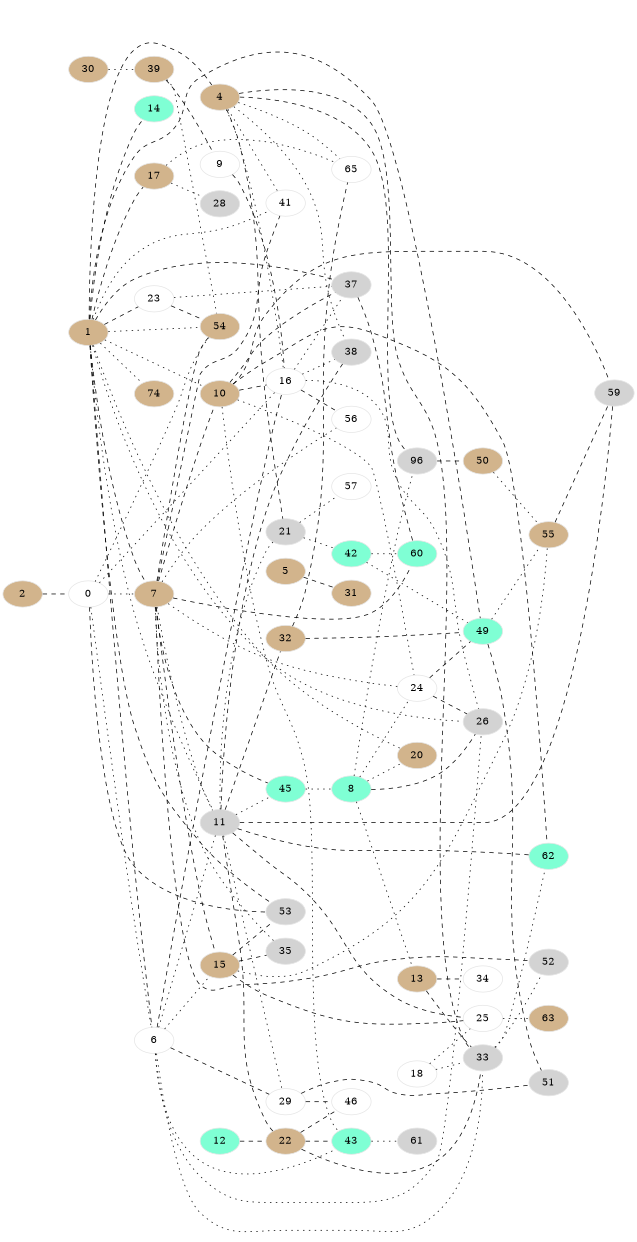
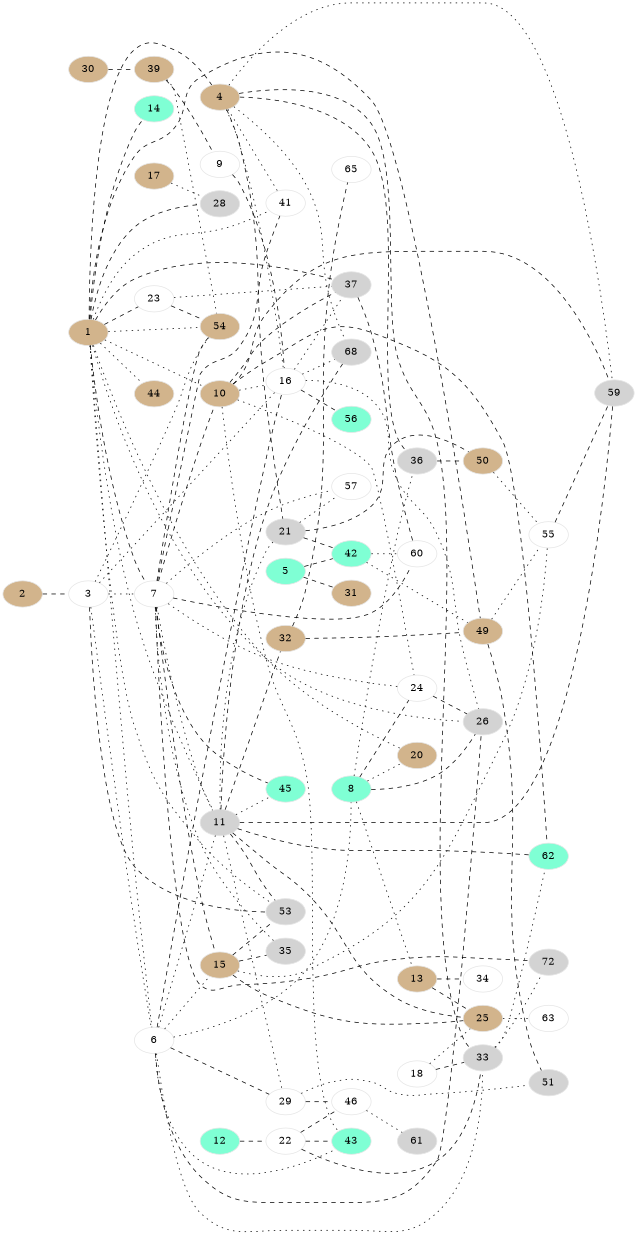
(126, 69) -> (126, 69)
(293, 124) -> (530, 43)
(253, 140) -> none
(112, 251) -> (123, 239)
(351, 352) -> (351, 352)
(253, 388) -> (253, 388)
(154, 394) -> (154, 394)
(351, 419) -> (351, 419)
(417, 461) -> (417, 461)
none -> (383, 471)
(240, 495) -> (247, 523)
(549, 535) -> (549, 535)
(320, 543) -> (320, 543)
(417, 554) -> (417, 554)
none -> (319, 563)
(286, 571) -> (286, 571)
(88, 594) -> (88, 594)
(154, 594) -> (154, 594)
(483, 631) -> (483, 631)
(450, 660) -> none
(121, 665) -> (121, 665)
(118, 687) -> (118, 687)
(387, 735) -> (387, 735)
(319, 789) -> (318, 953)
(549, 962) -> (549, 962)
(244, 993) -> (253, 867)
(439, 1008) -> (447, 997)
(483, 1018) -> (483, 1018)
(549, 1018) -> (549, 1018)
(447, 1067) -> (447, 1067)
(413, 1096) -> (413, 1096)
(286, 1141) -> (286, 1141)
(384, 1141) -> (384, 1121)
(441, 1143) -> (441, 1143)
